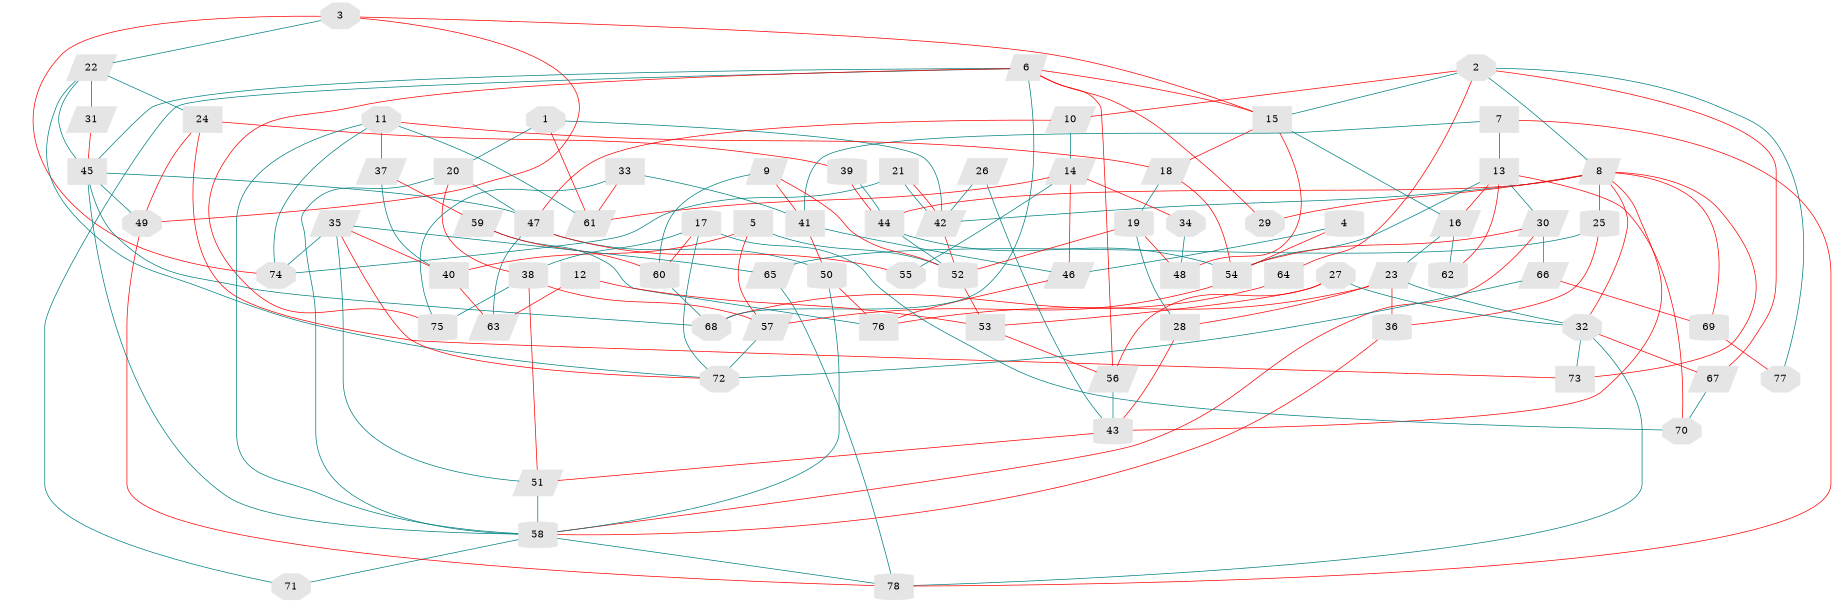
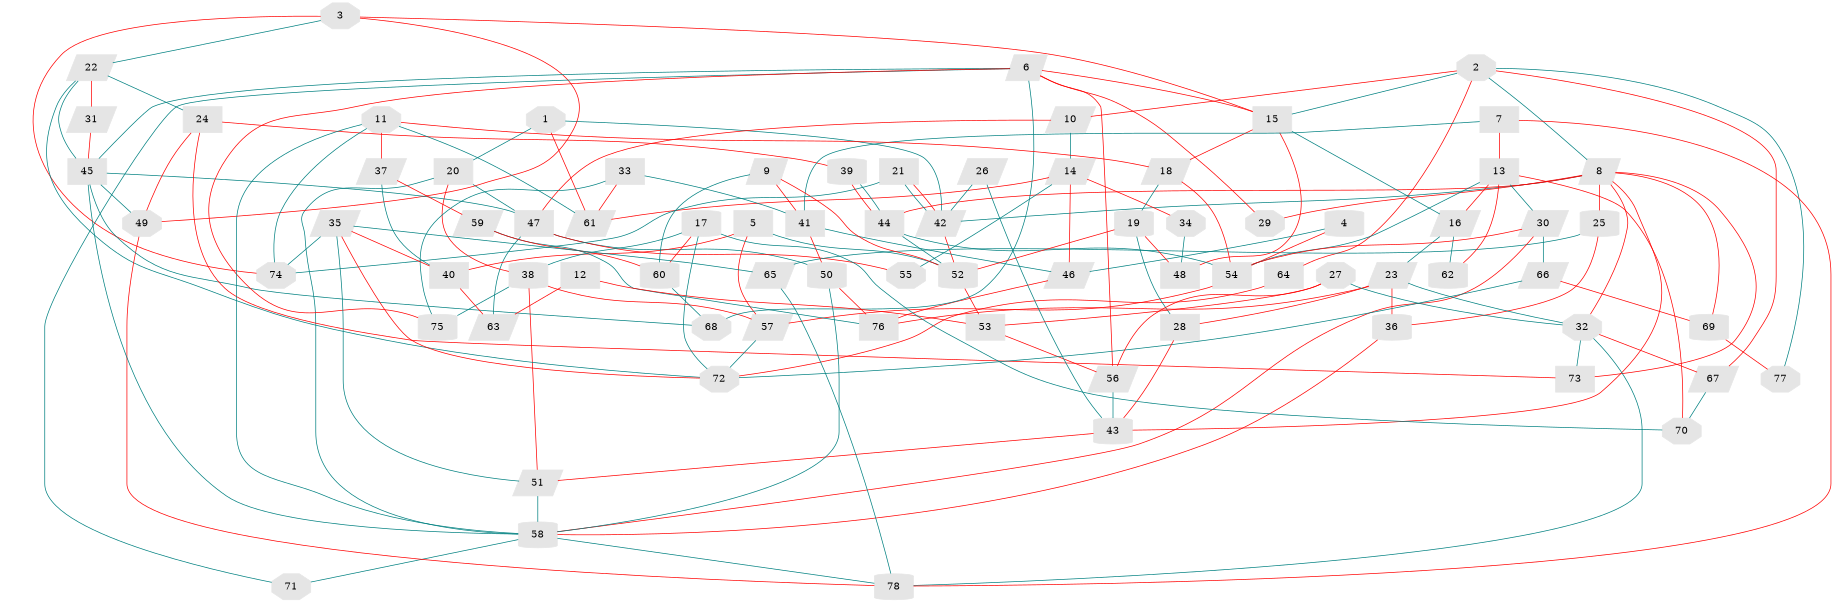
(995, 301) -> (1010, 304)
